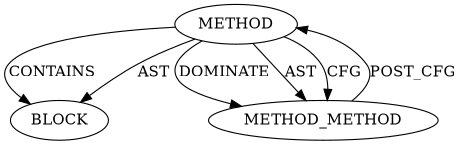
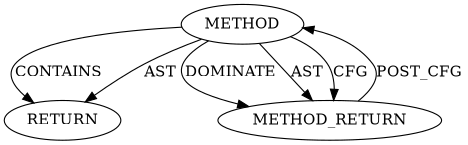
(59, 120) -> (63, 120)
(323, 120) -> (330, 120)
